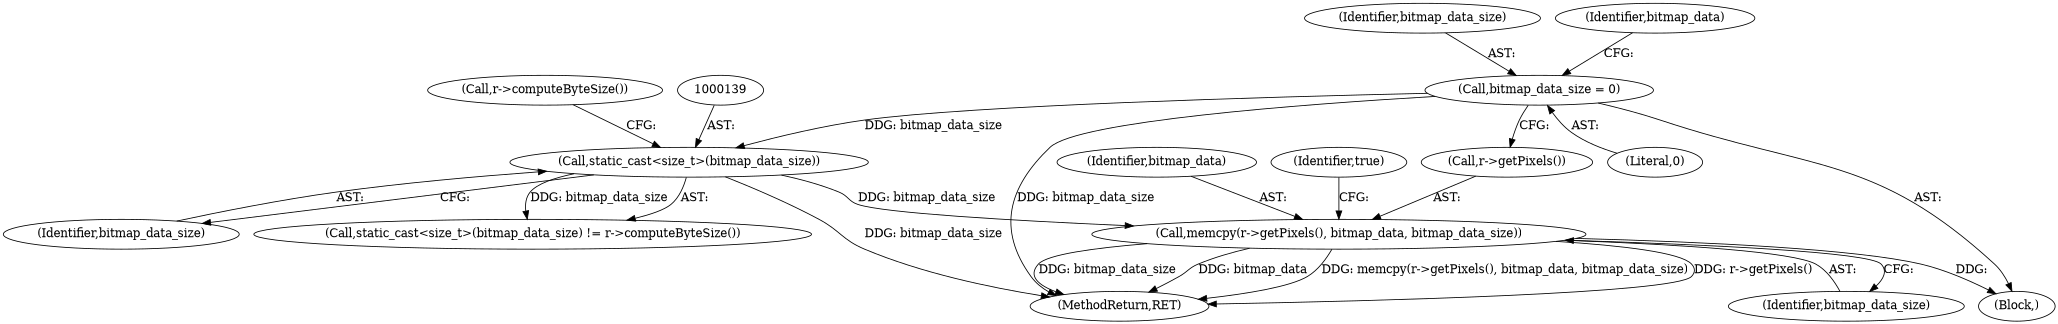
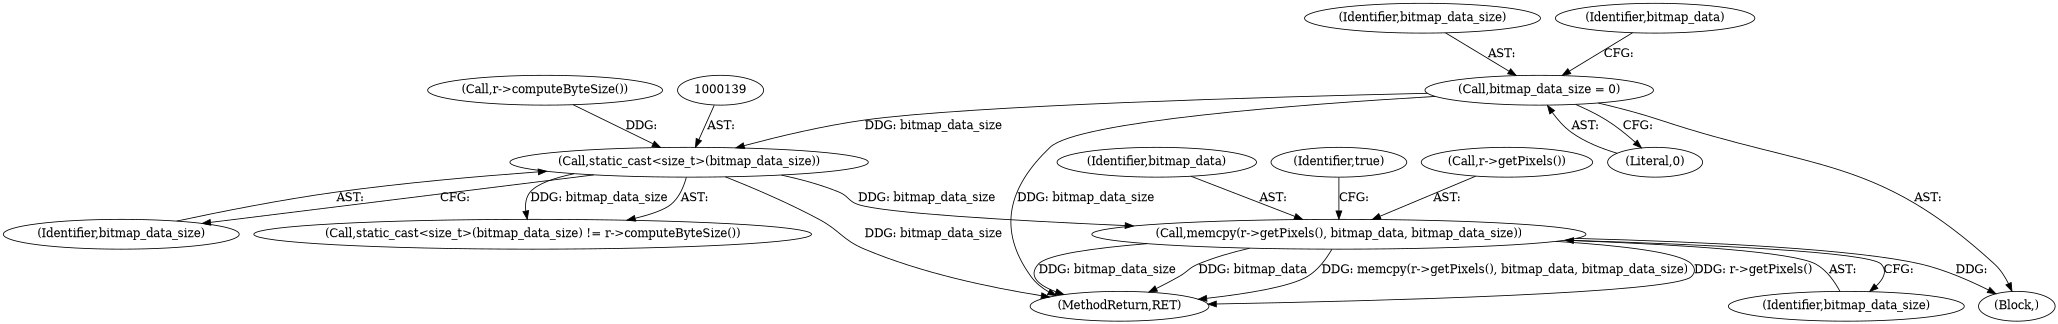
(1519, 121) -> (1607, 121)
(643, 126) -> (643, 126)
